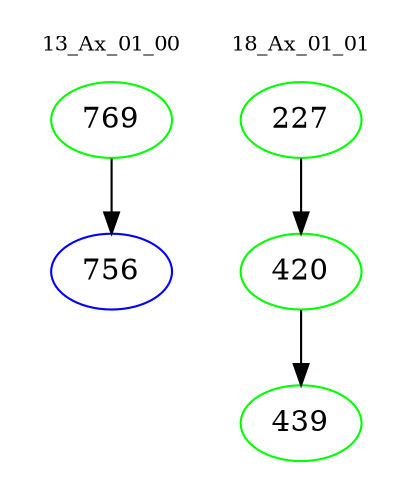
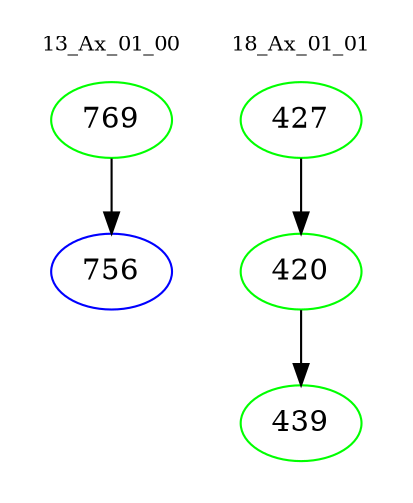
(301, 120) -> (301, 120)
